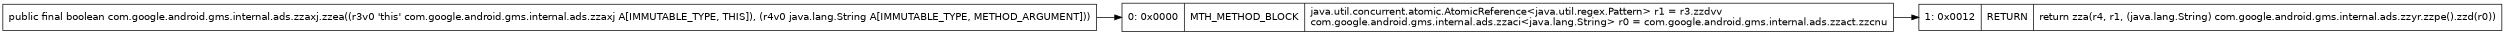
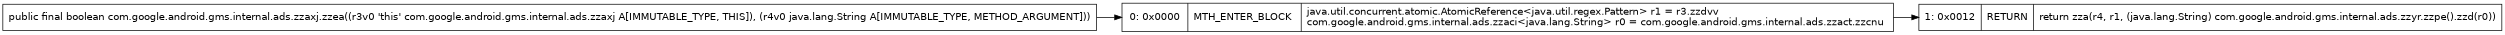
(1245, 17) -> (1243, 17)
